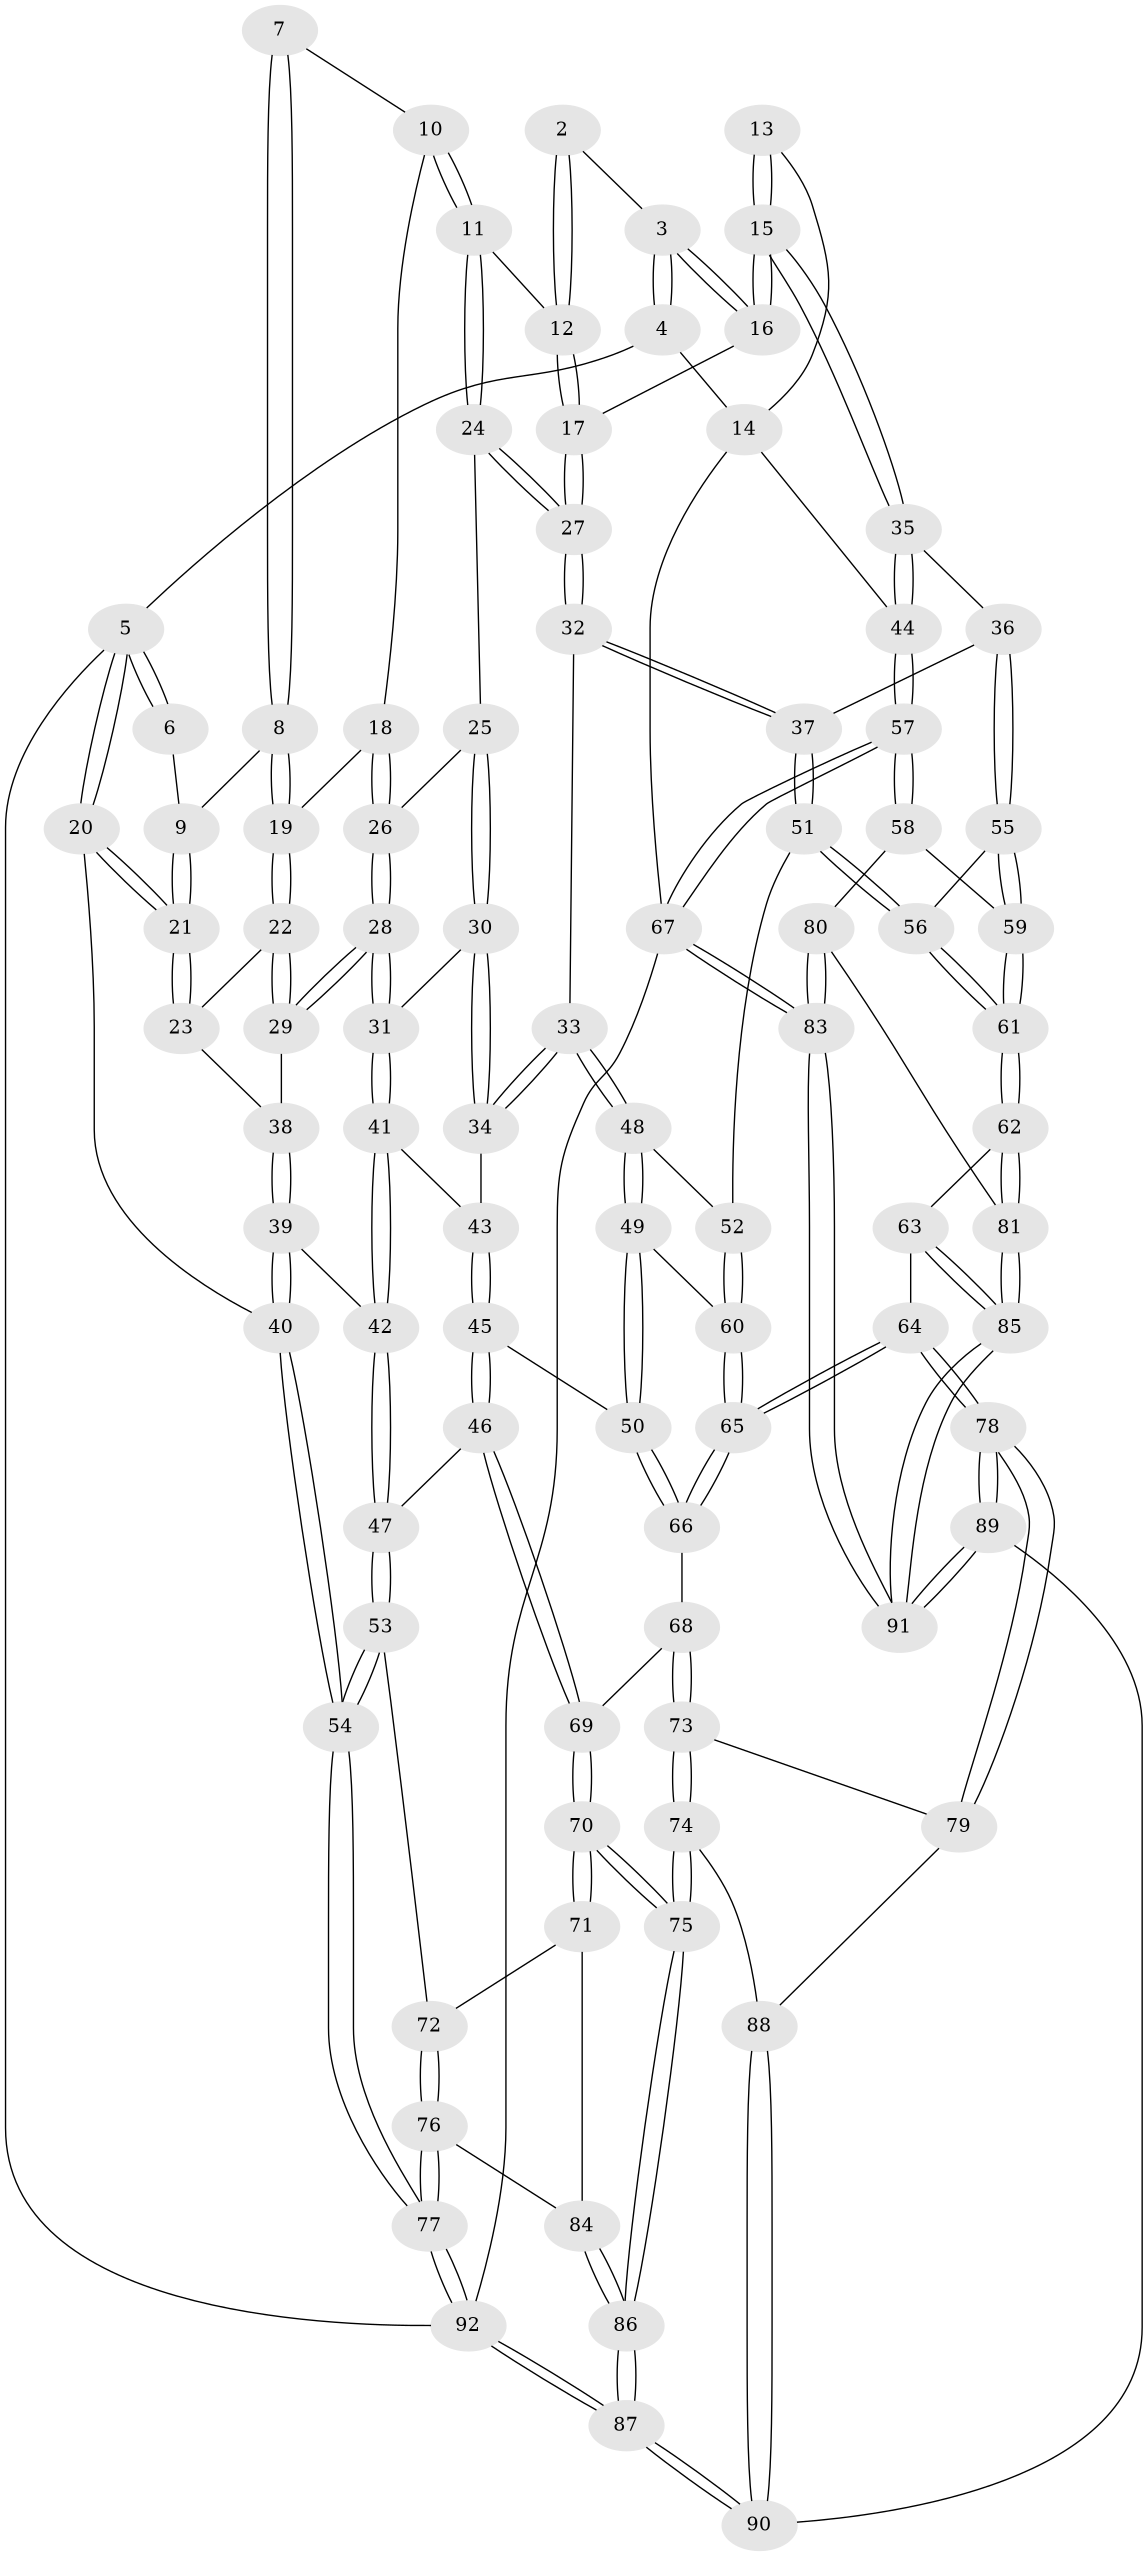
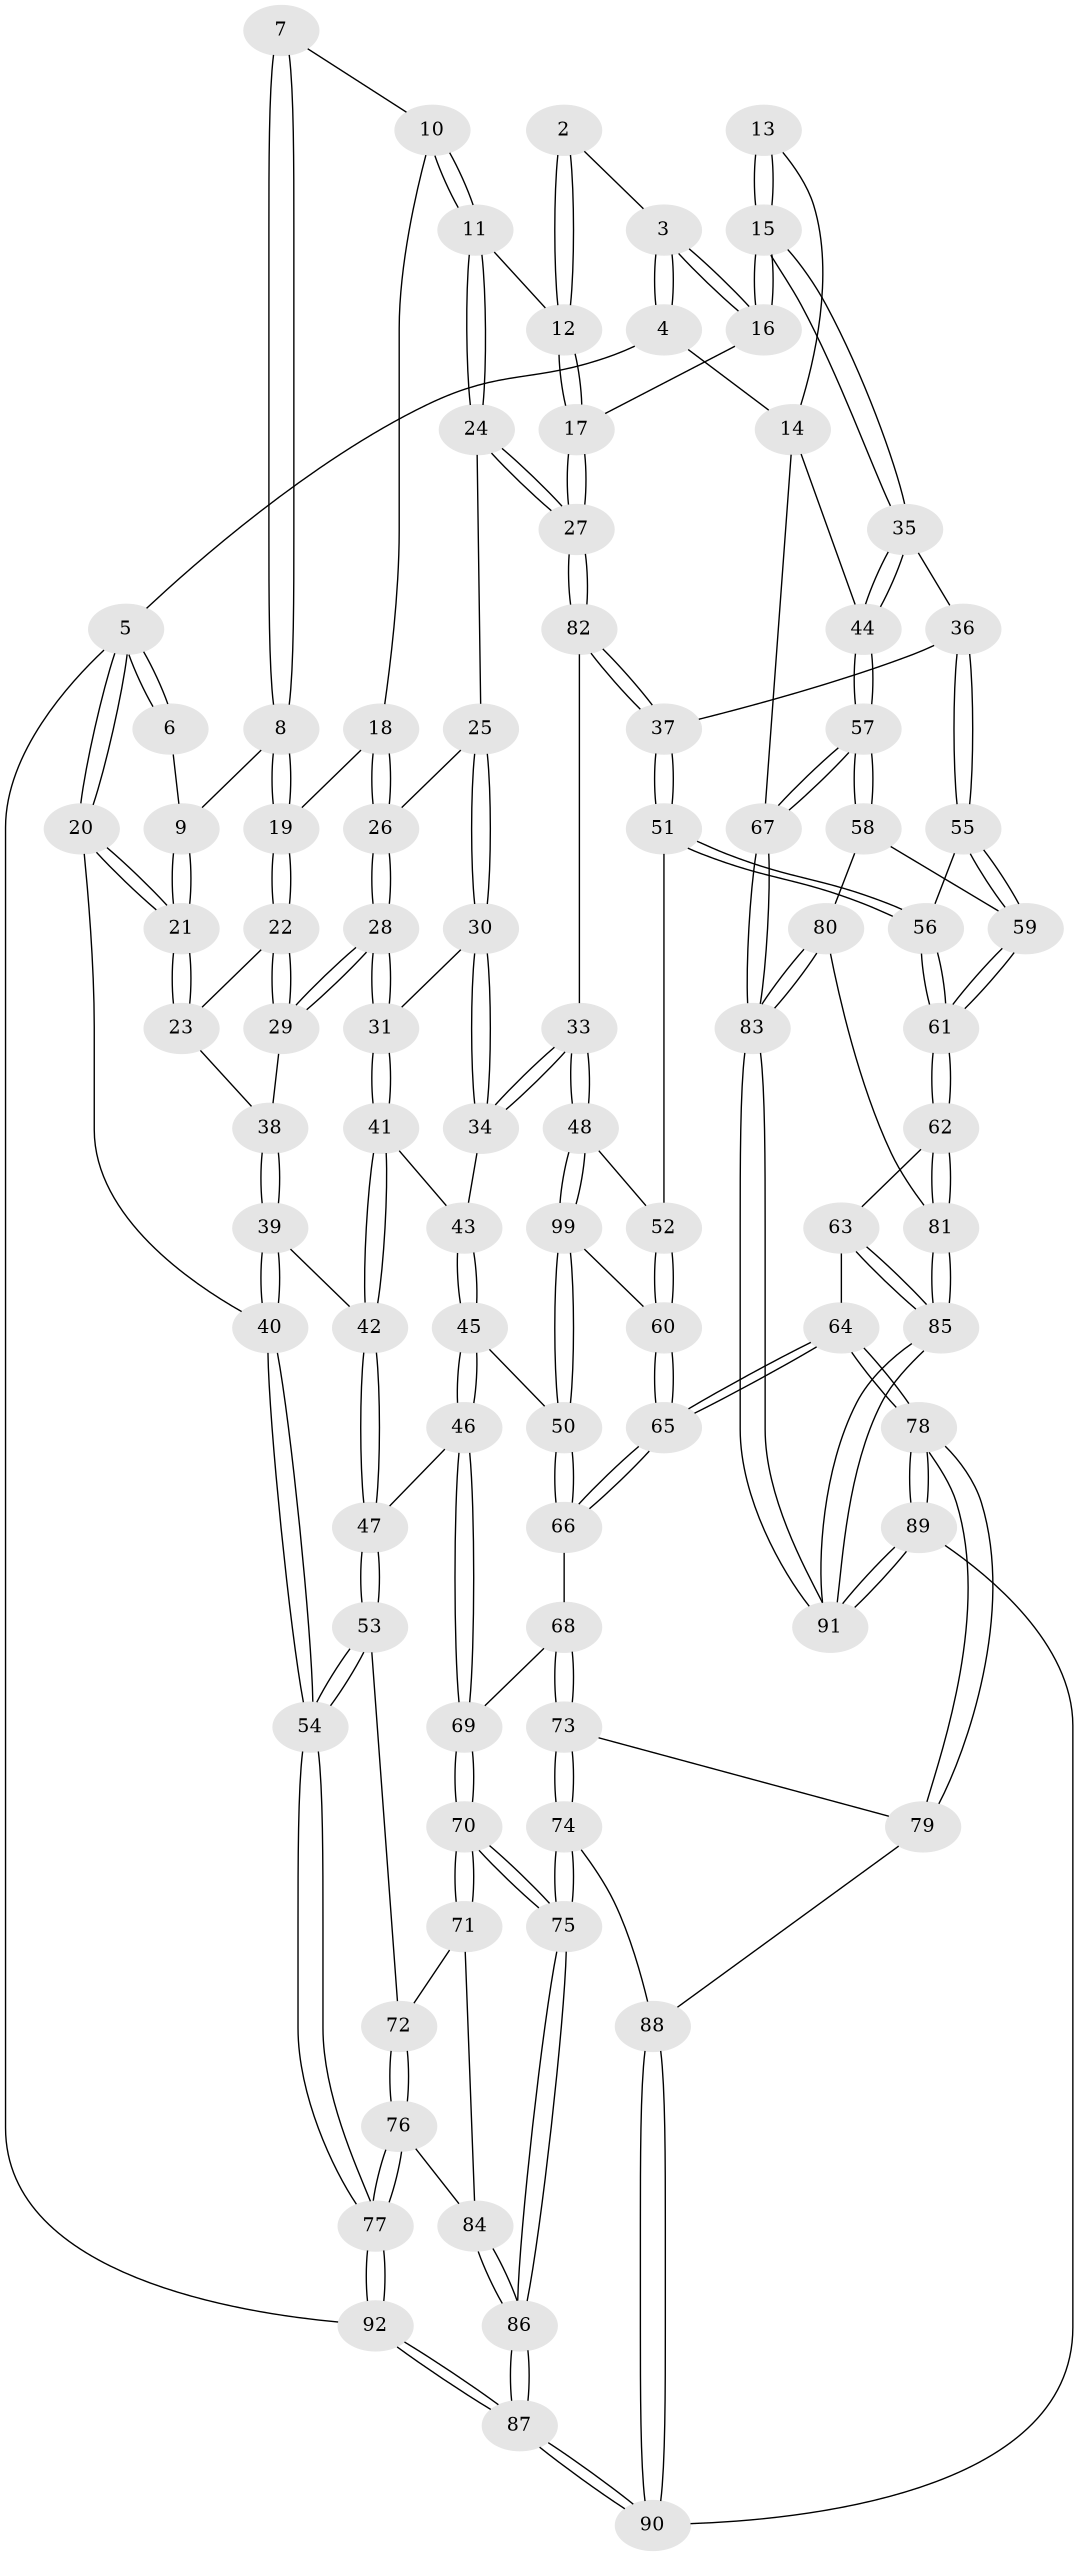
(574, 629) -> (579, 629)
(633, 1228) -> (564, 1228)
(520, 1616) -> none
